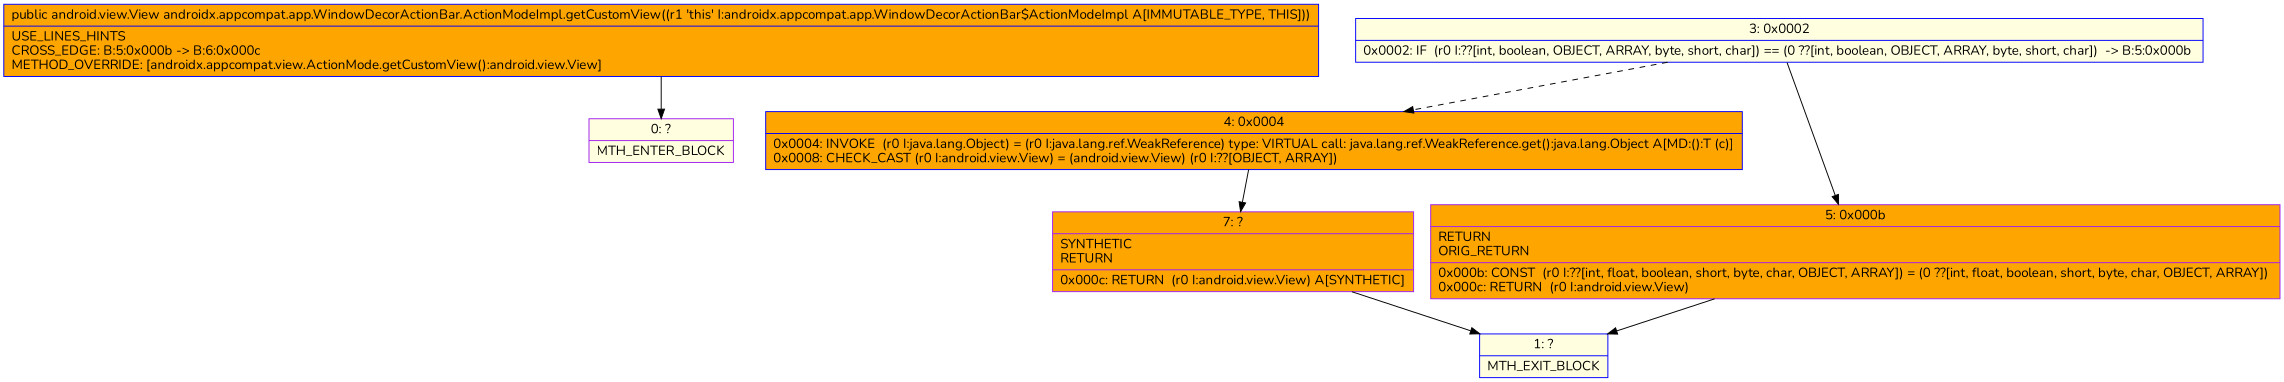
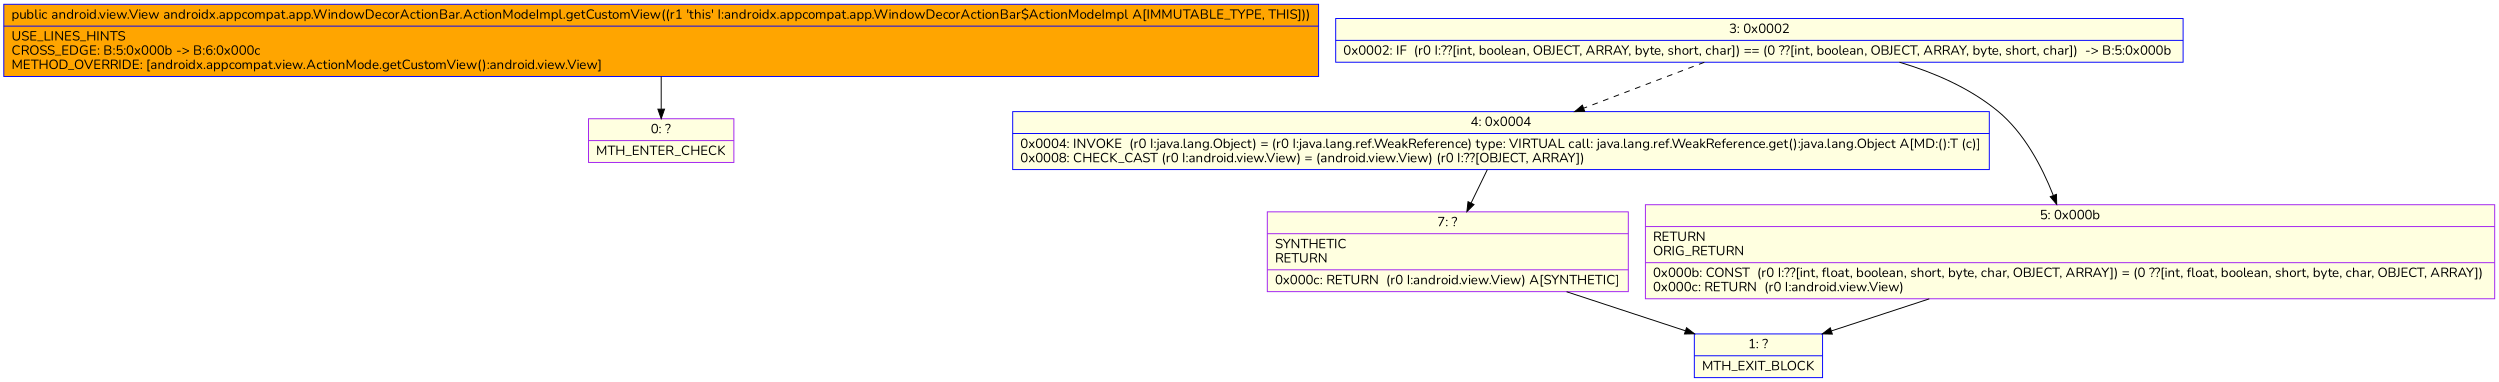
(1254, 141) -> (1501, 141)
(661, 151) -> (661, 151)
(1233, 252) -> (1448, 252)
(1855, 252) -> (2070, 252)
